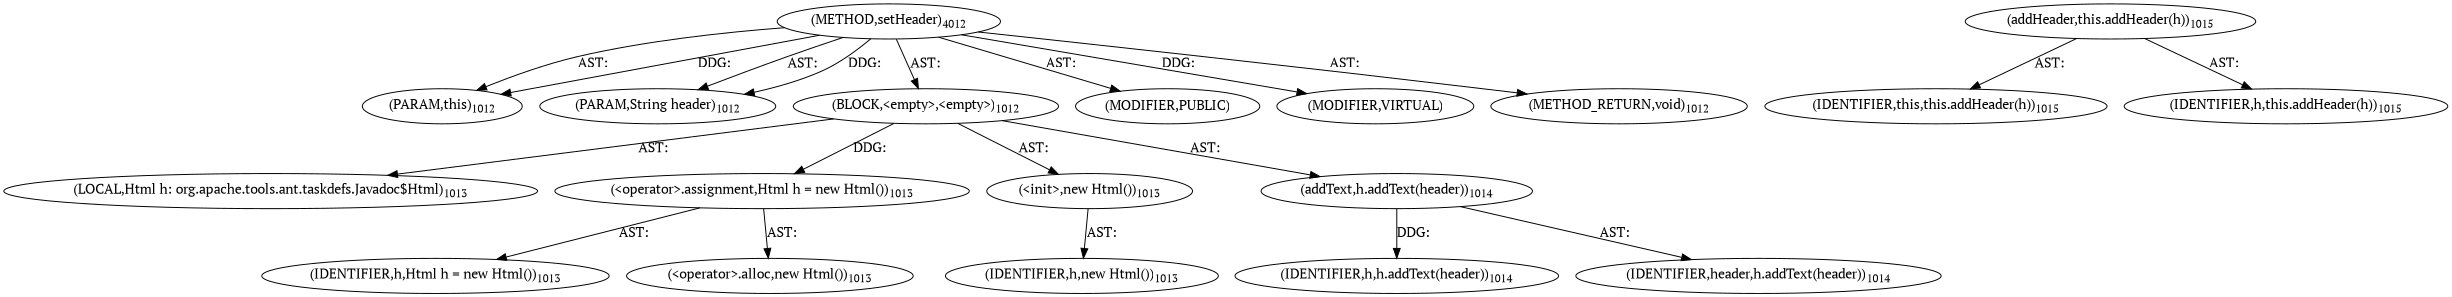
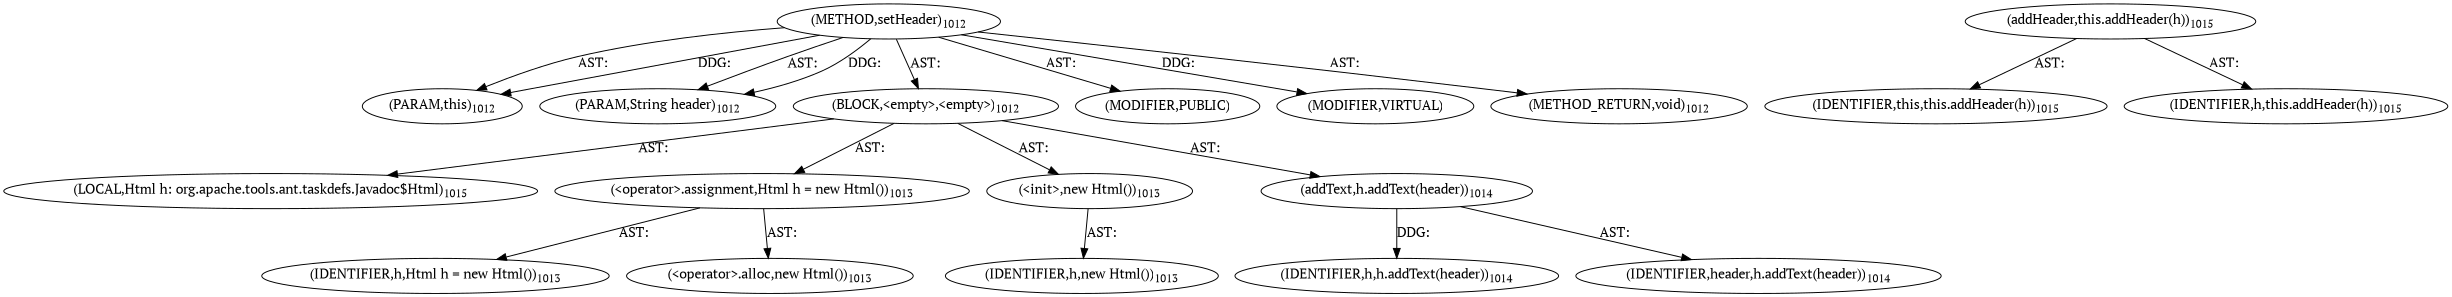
(955, 20) -> (955, 20)
(872, 149) -> (872, 149)
(456, 190) -> (456, 190)
